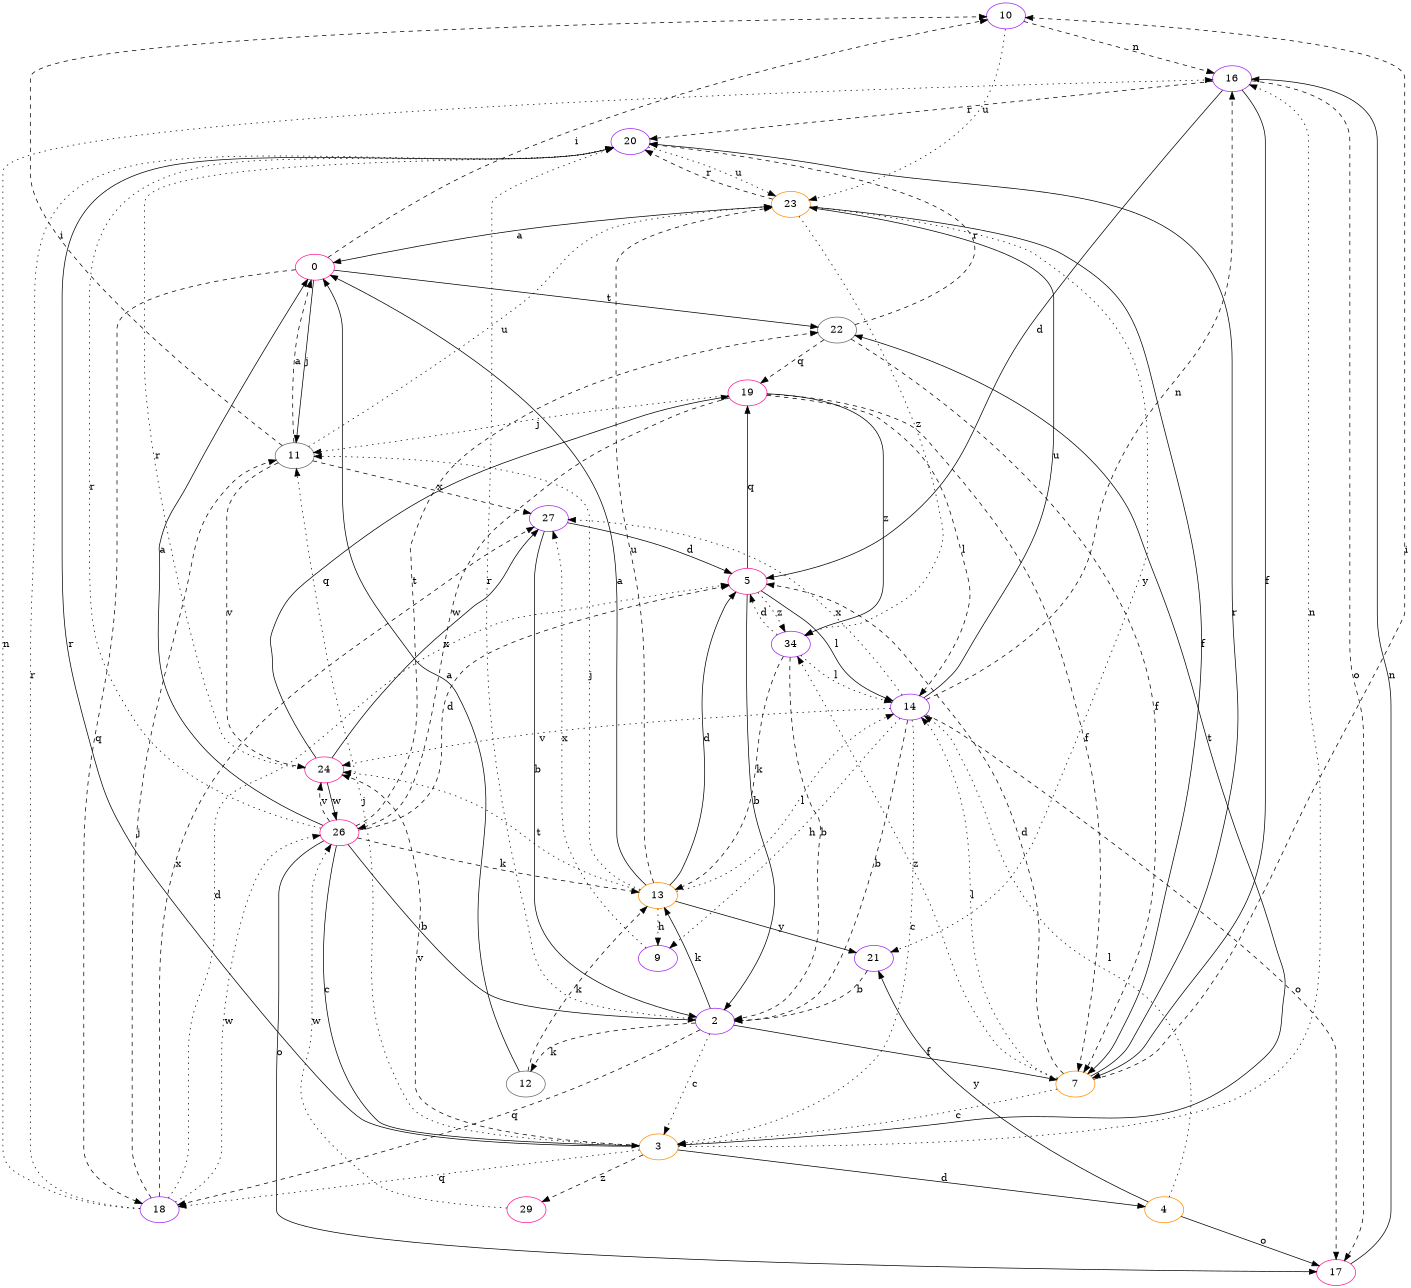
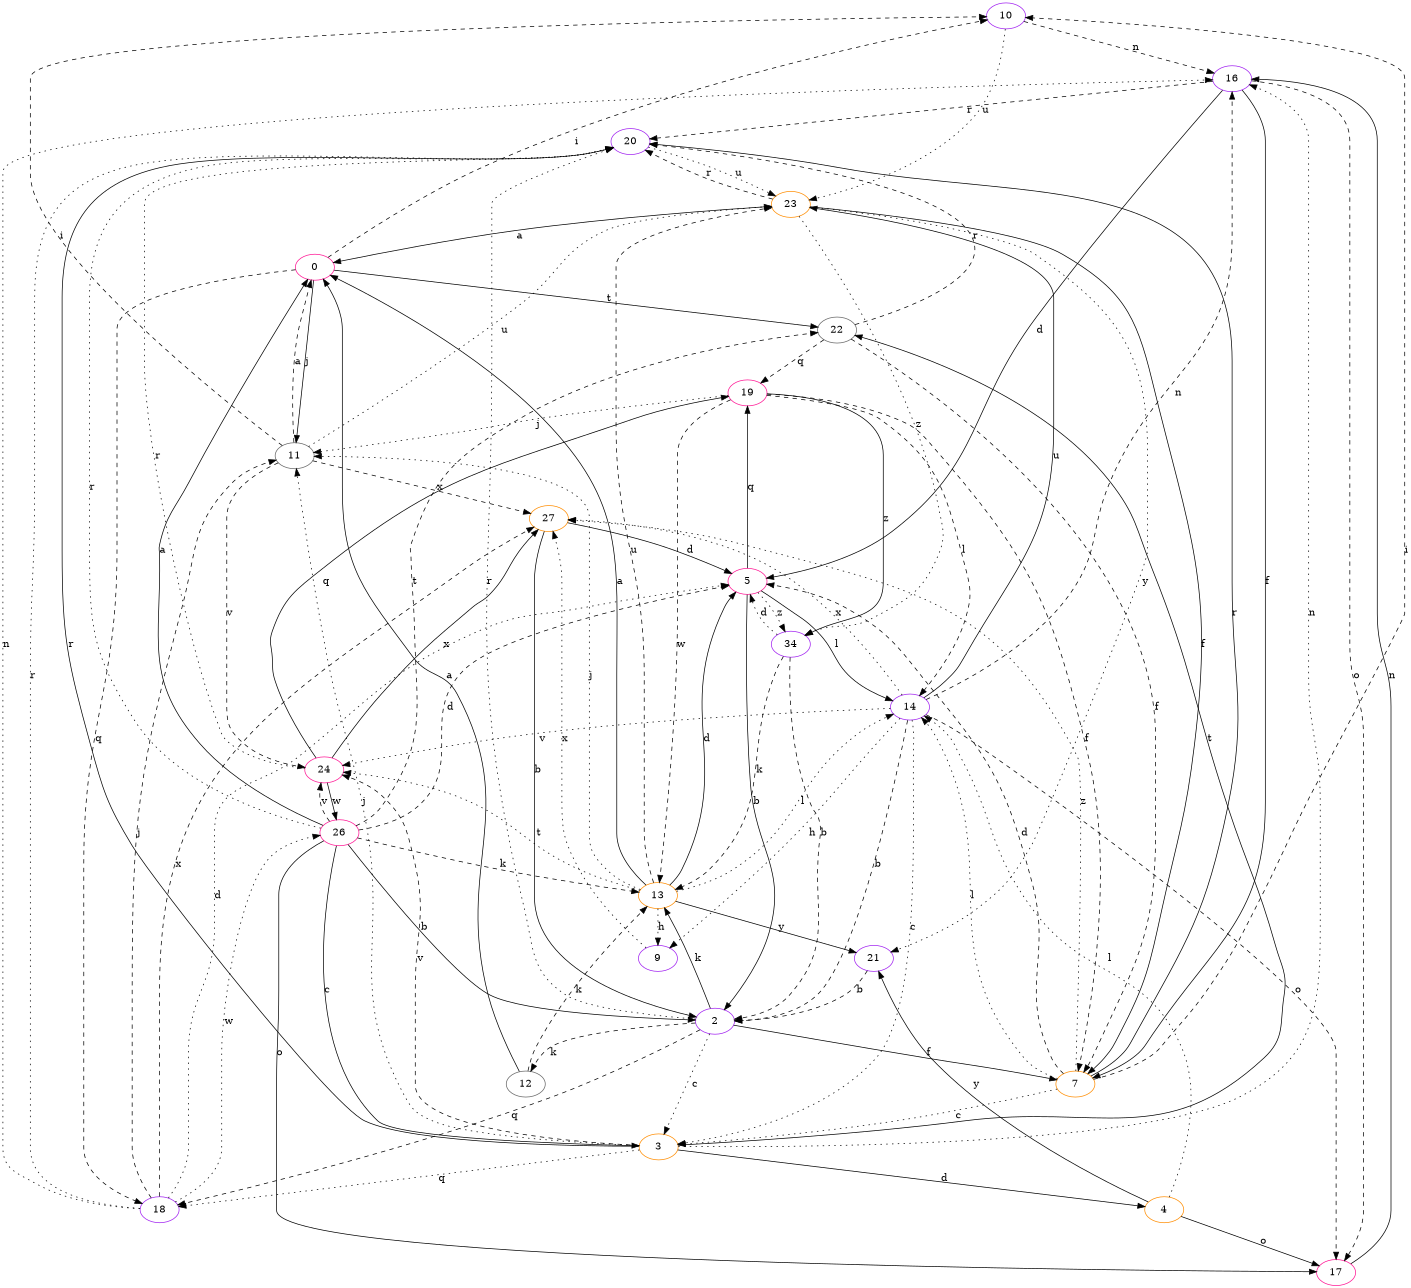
(549, 519) -> (549, 519)
(474, 555) -> (677, 625)
(840, 684) -> none
(920, 883) -> (999, 649)
(526, 1210) -> none
